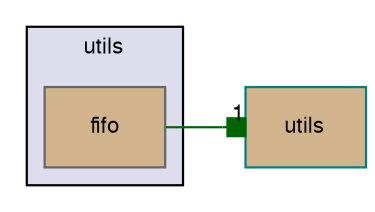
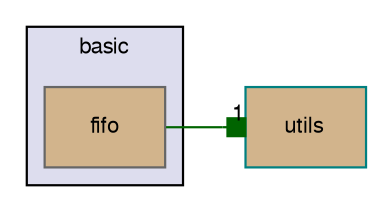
(105, 48) -> (105, 48)
